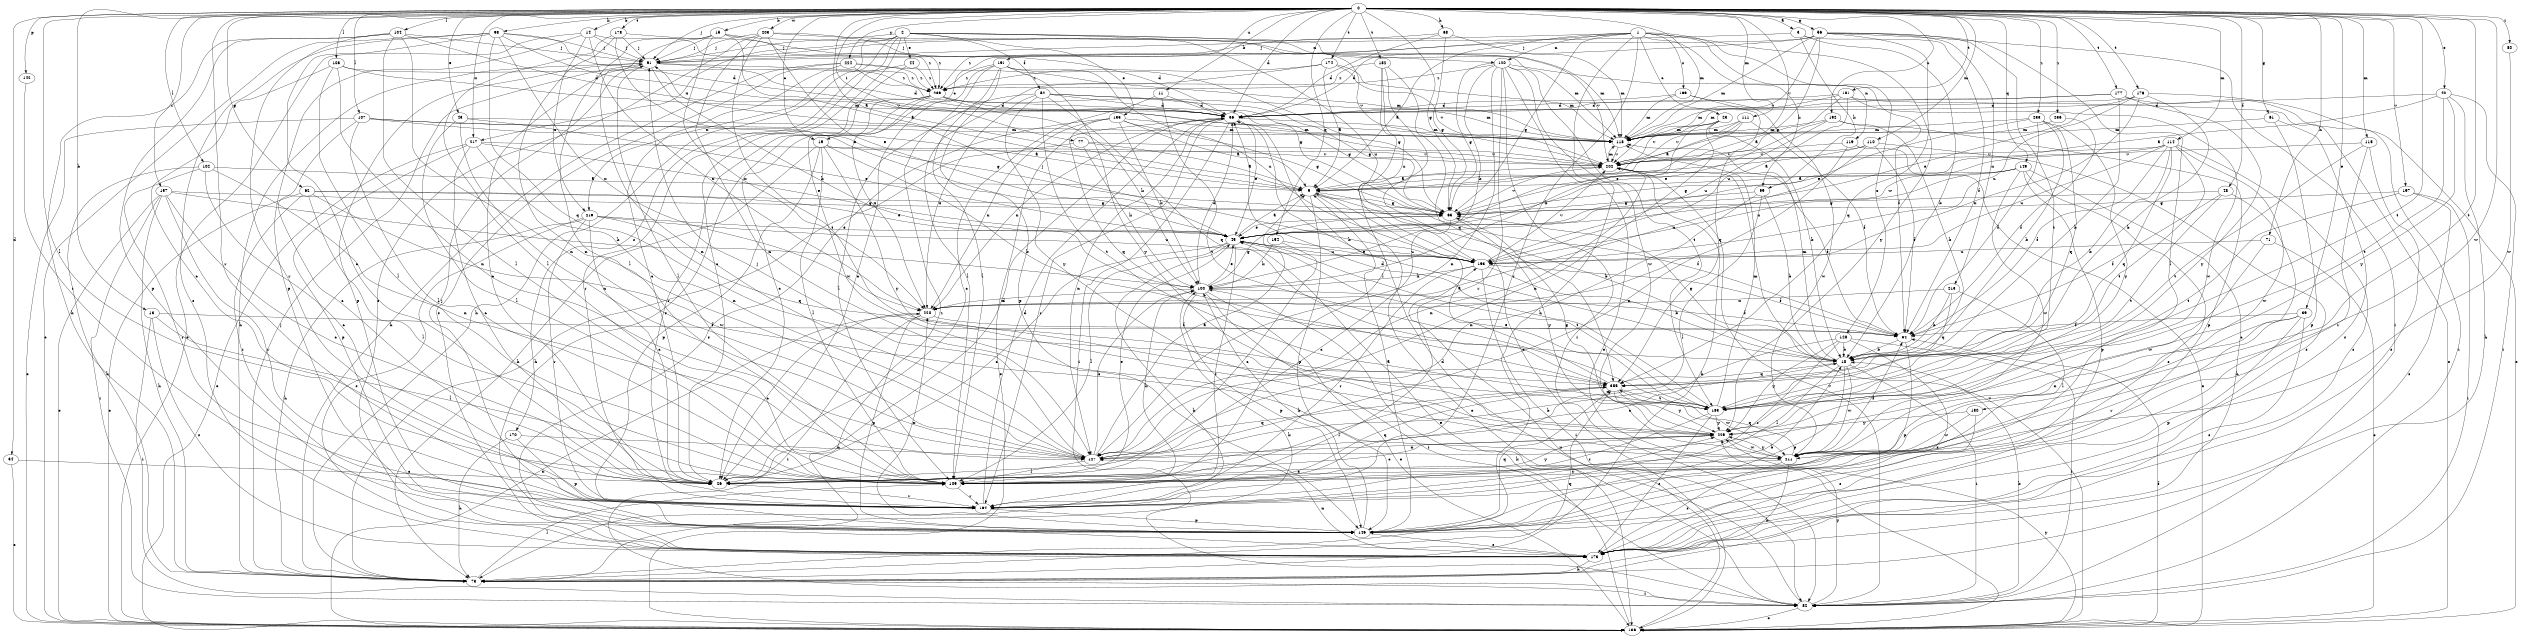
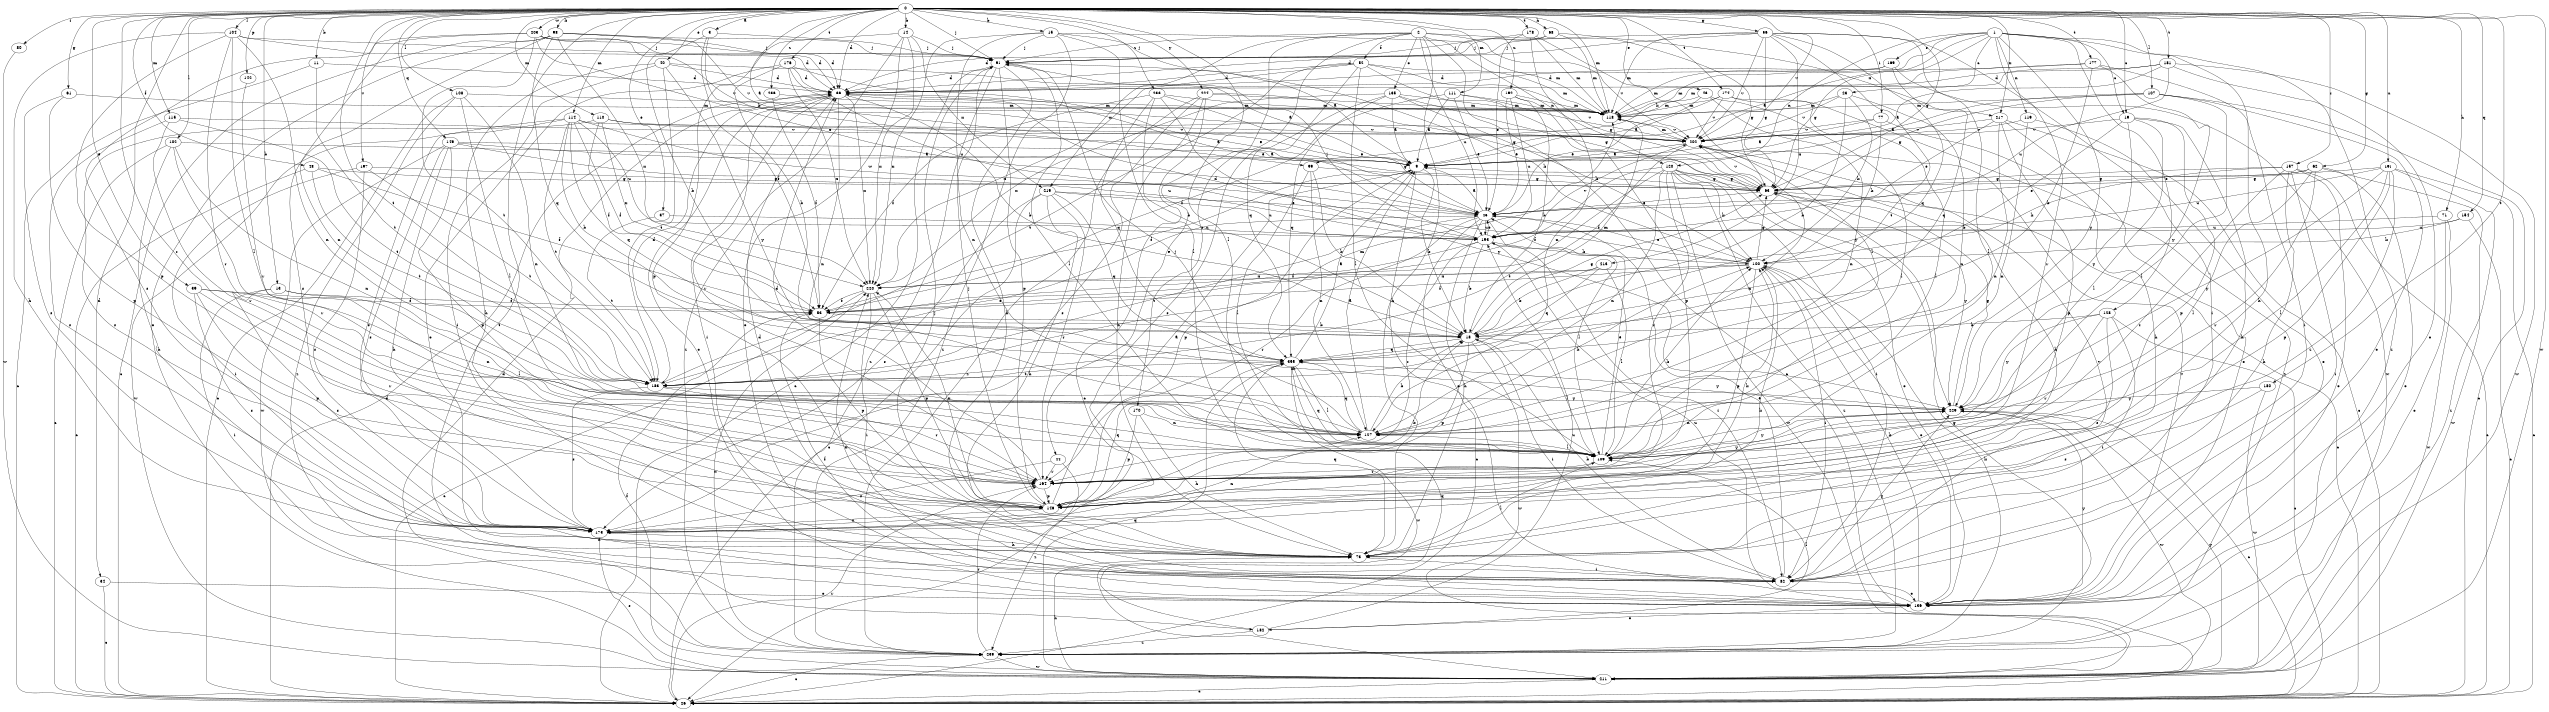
none -> (662, 215)
(1904, 338) -> (820, 313)
(1527, 360) -> (1591, 618)
